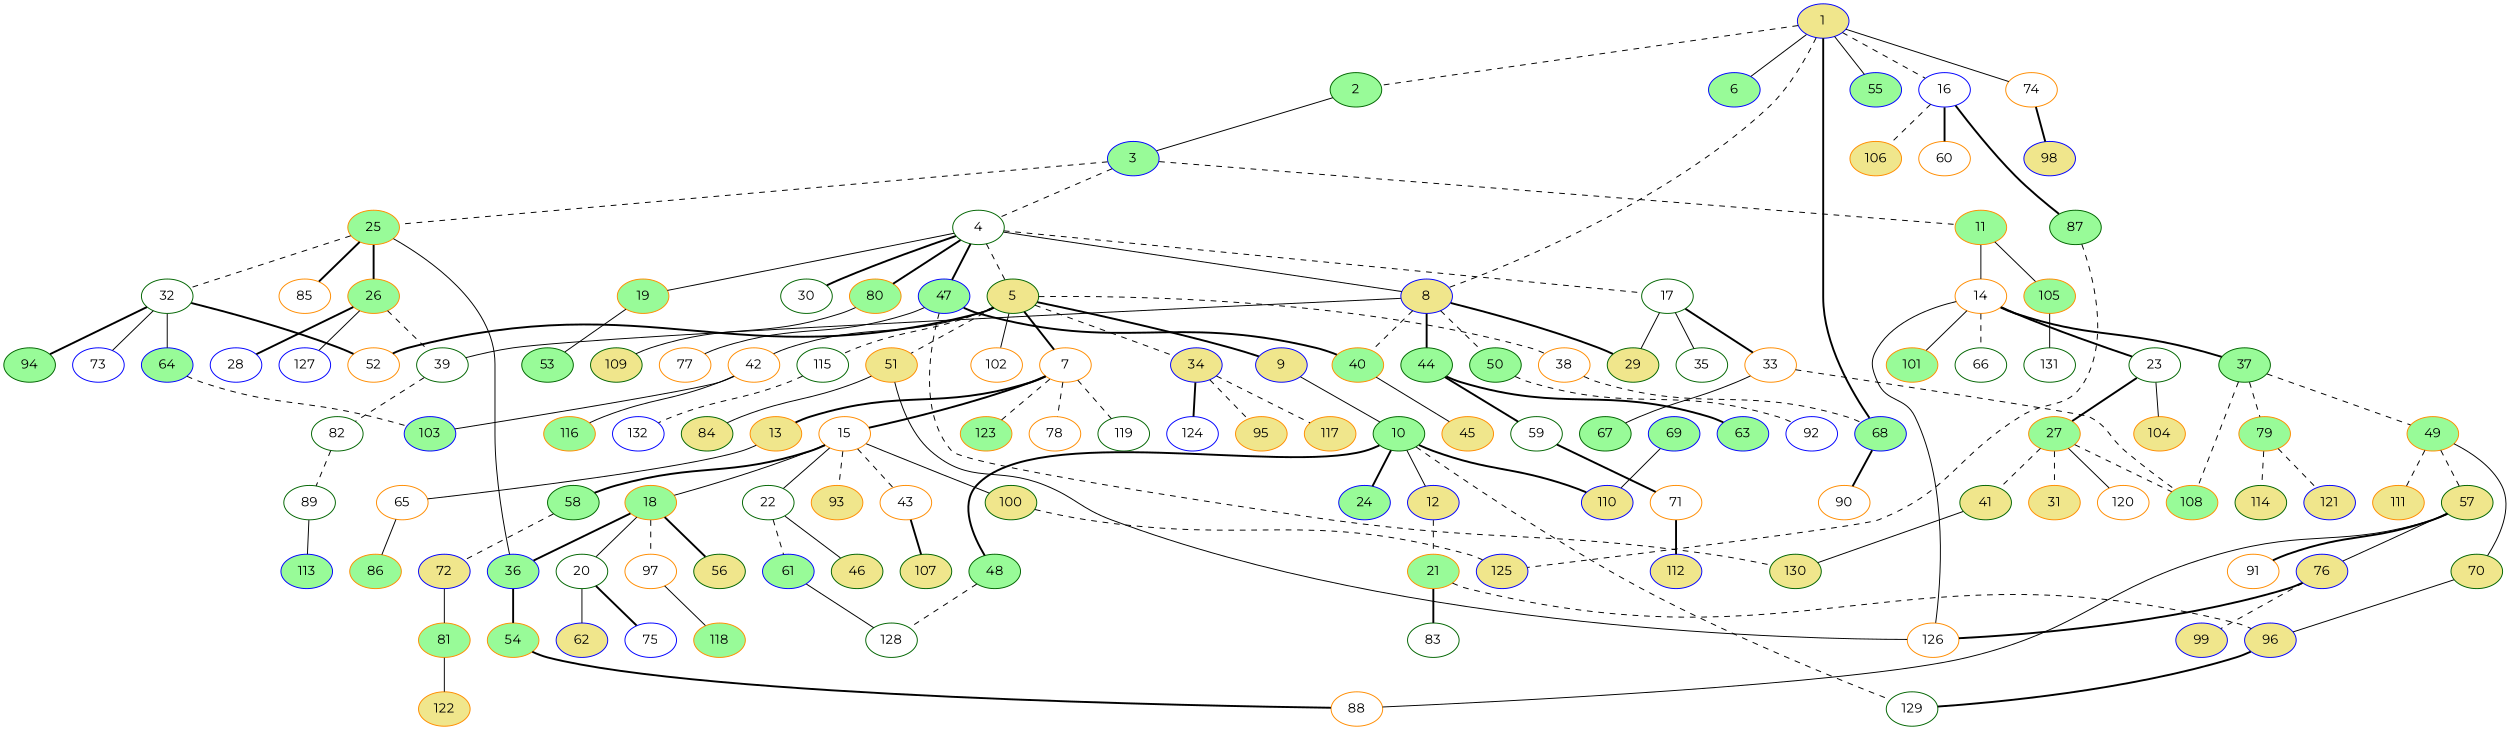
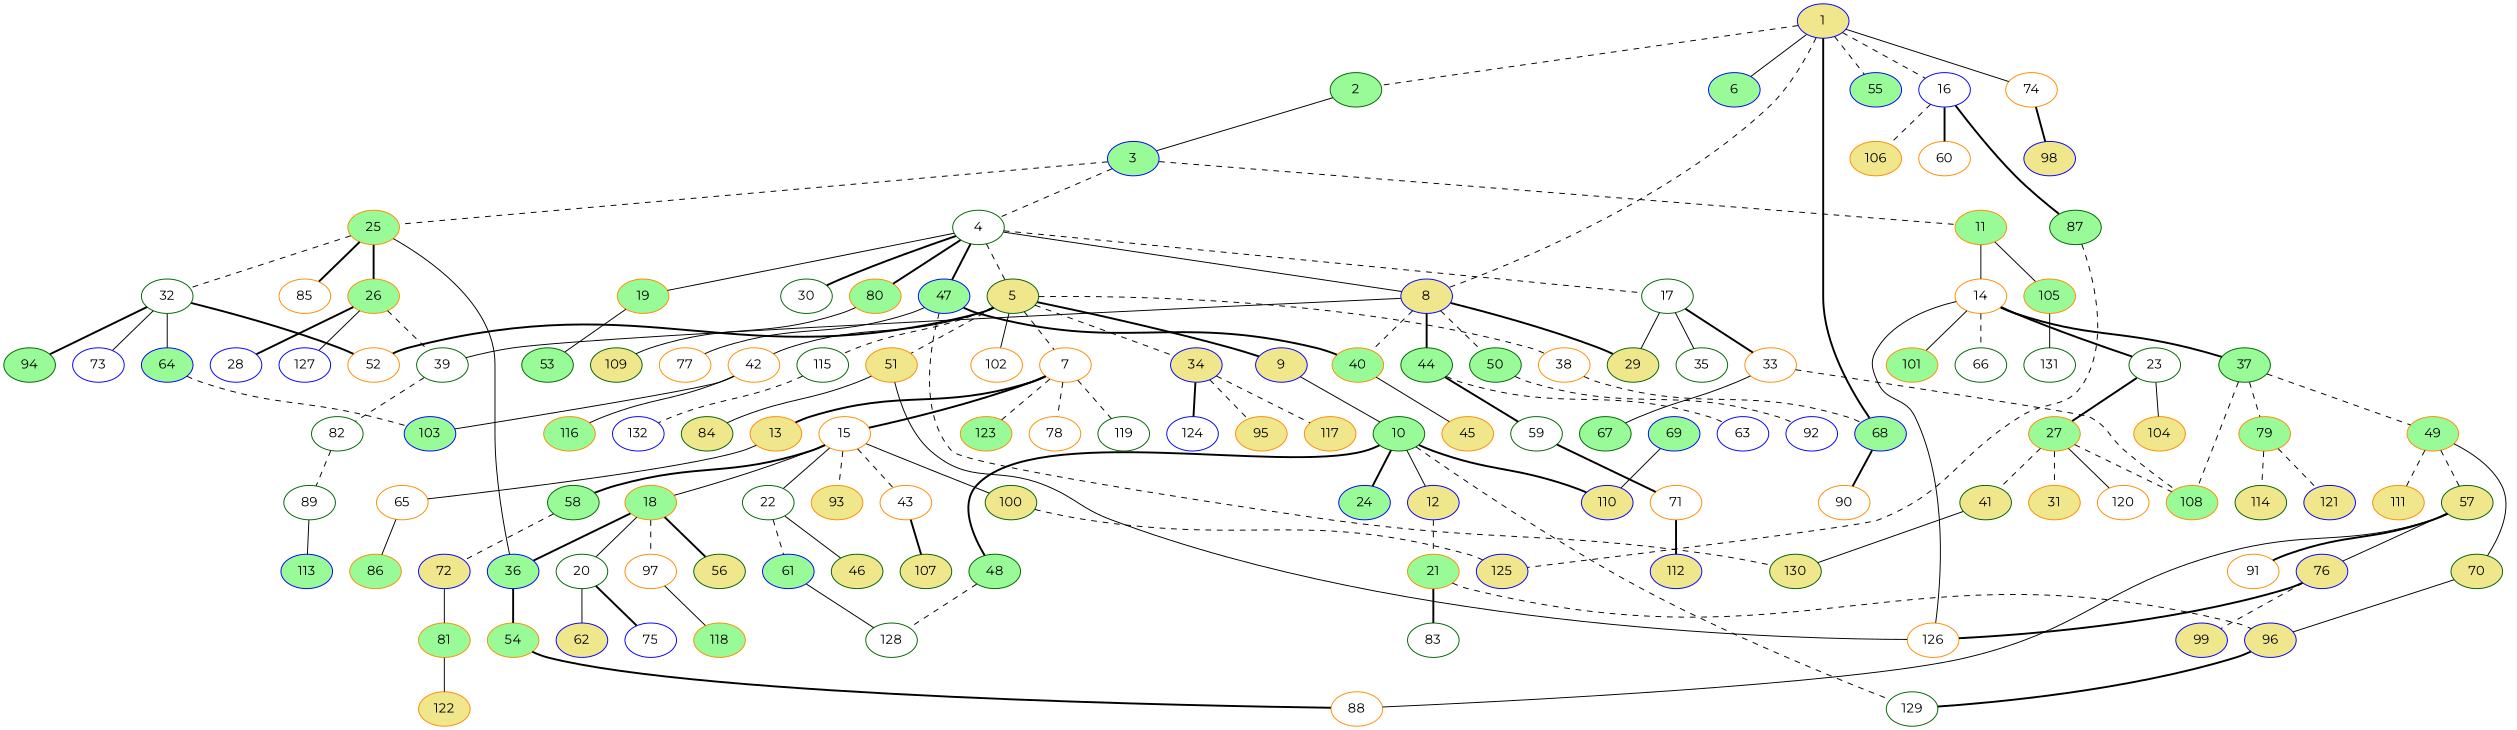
(1849, 55) -> (1849, 55)
(1041, 333) -> (1041, 333)
(1578, 399) -> (1578, 399)
(1743, 434) -> (1743, 434)
